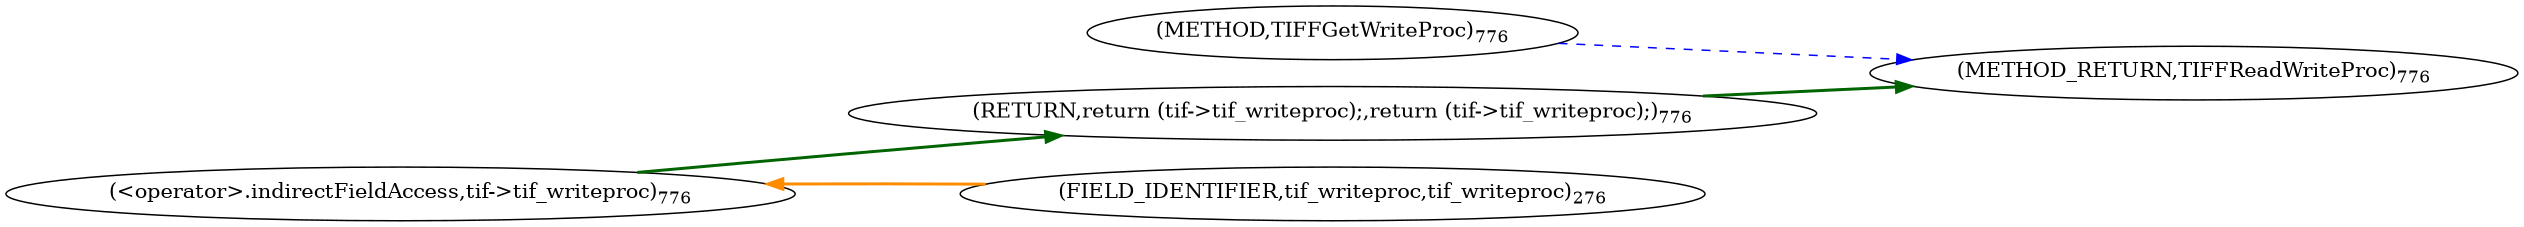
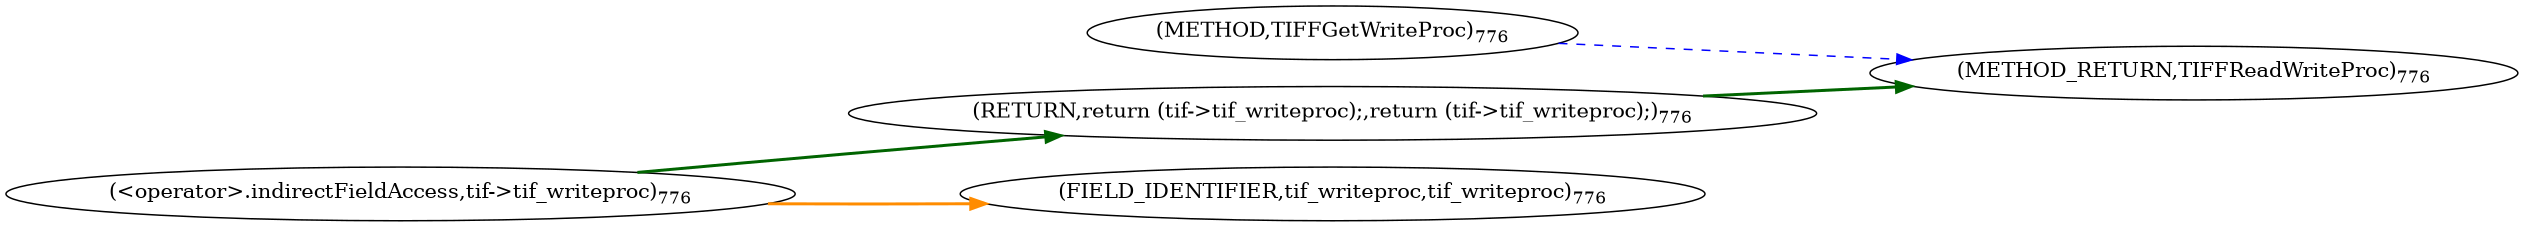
(884, 184) -> (869, 204)
(1590, 192) -> (1590, 192)
